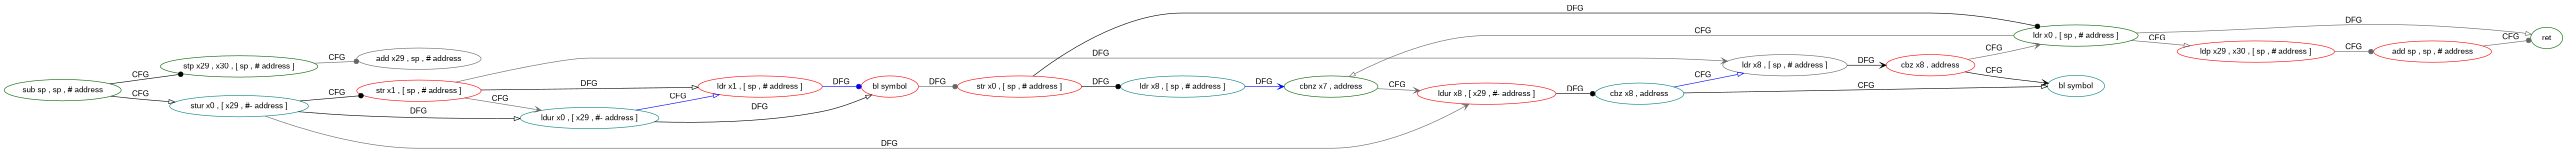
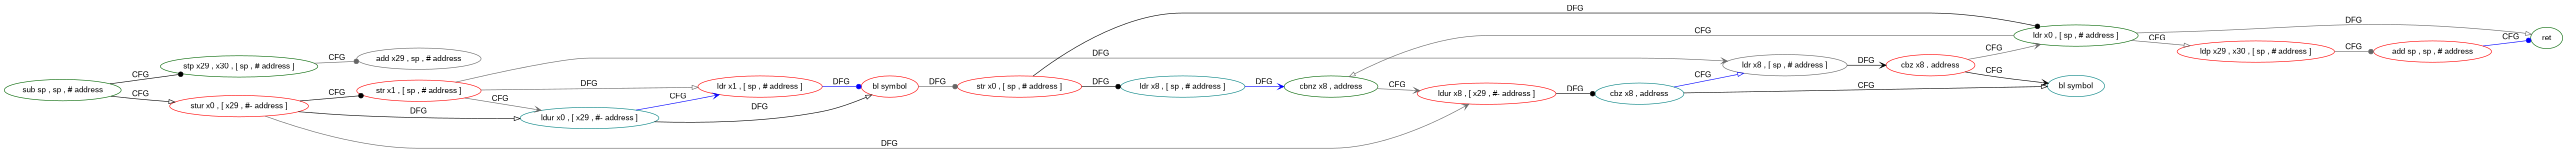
(2505, 43) -> (2505, 43)
(1331, 87) -> (1331, 87)
(586, 89) -> (586, 89)
(675, 103) -> (675, 103)
(239, 106) -> (239, 106)
